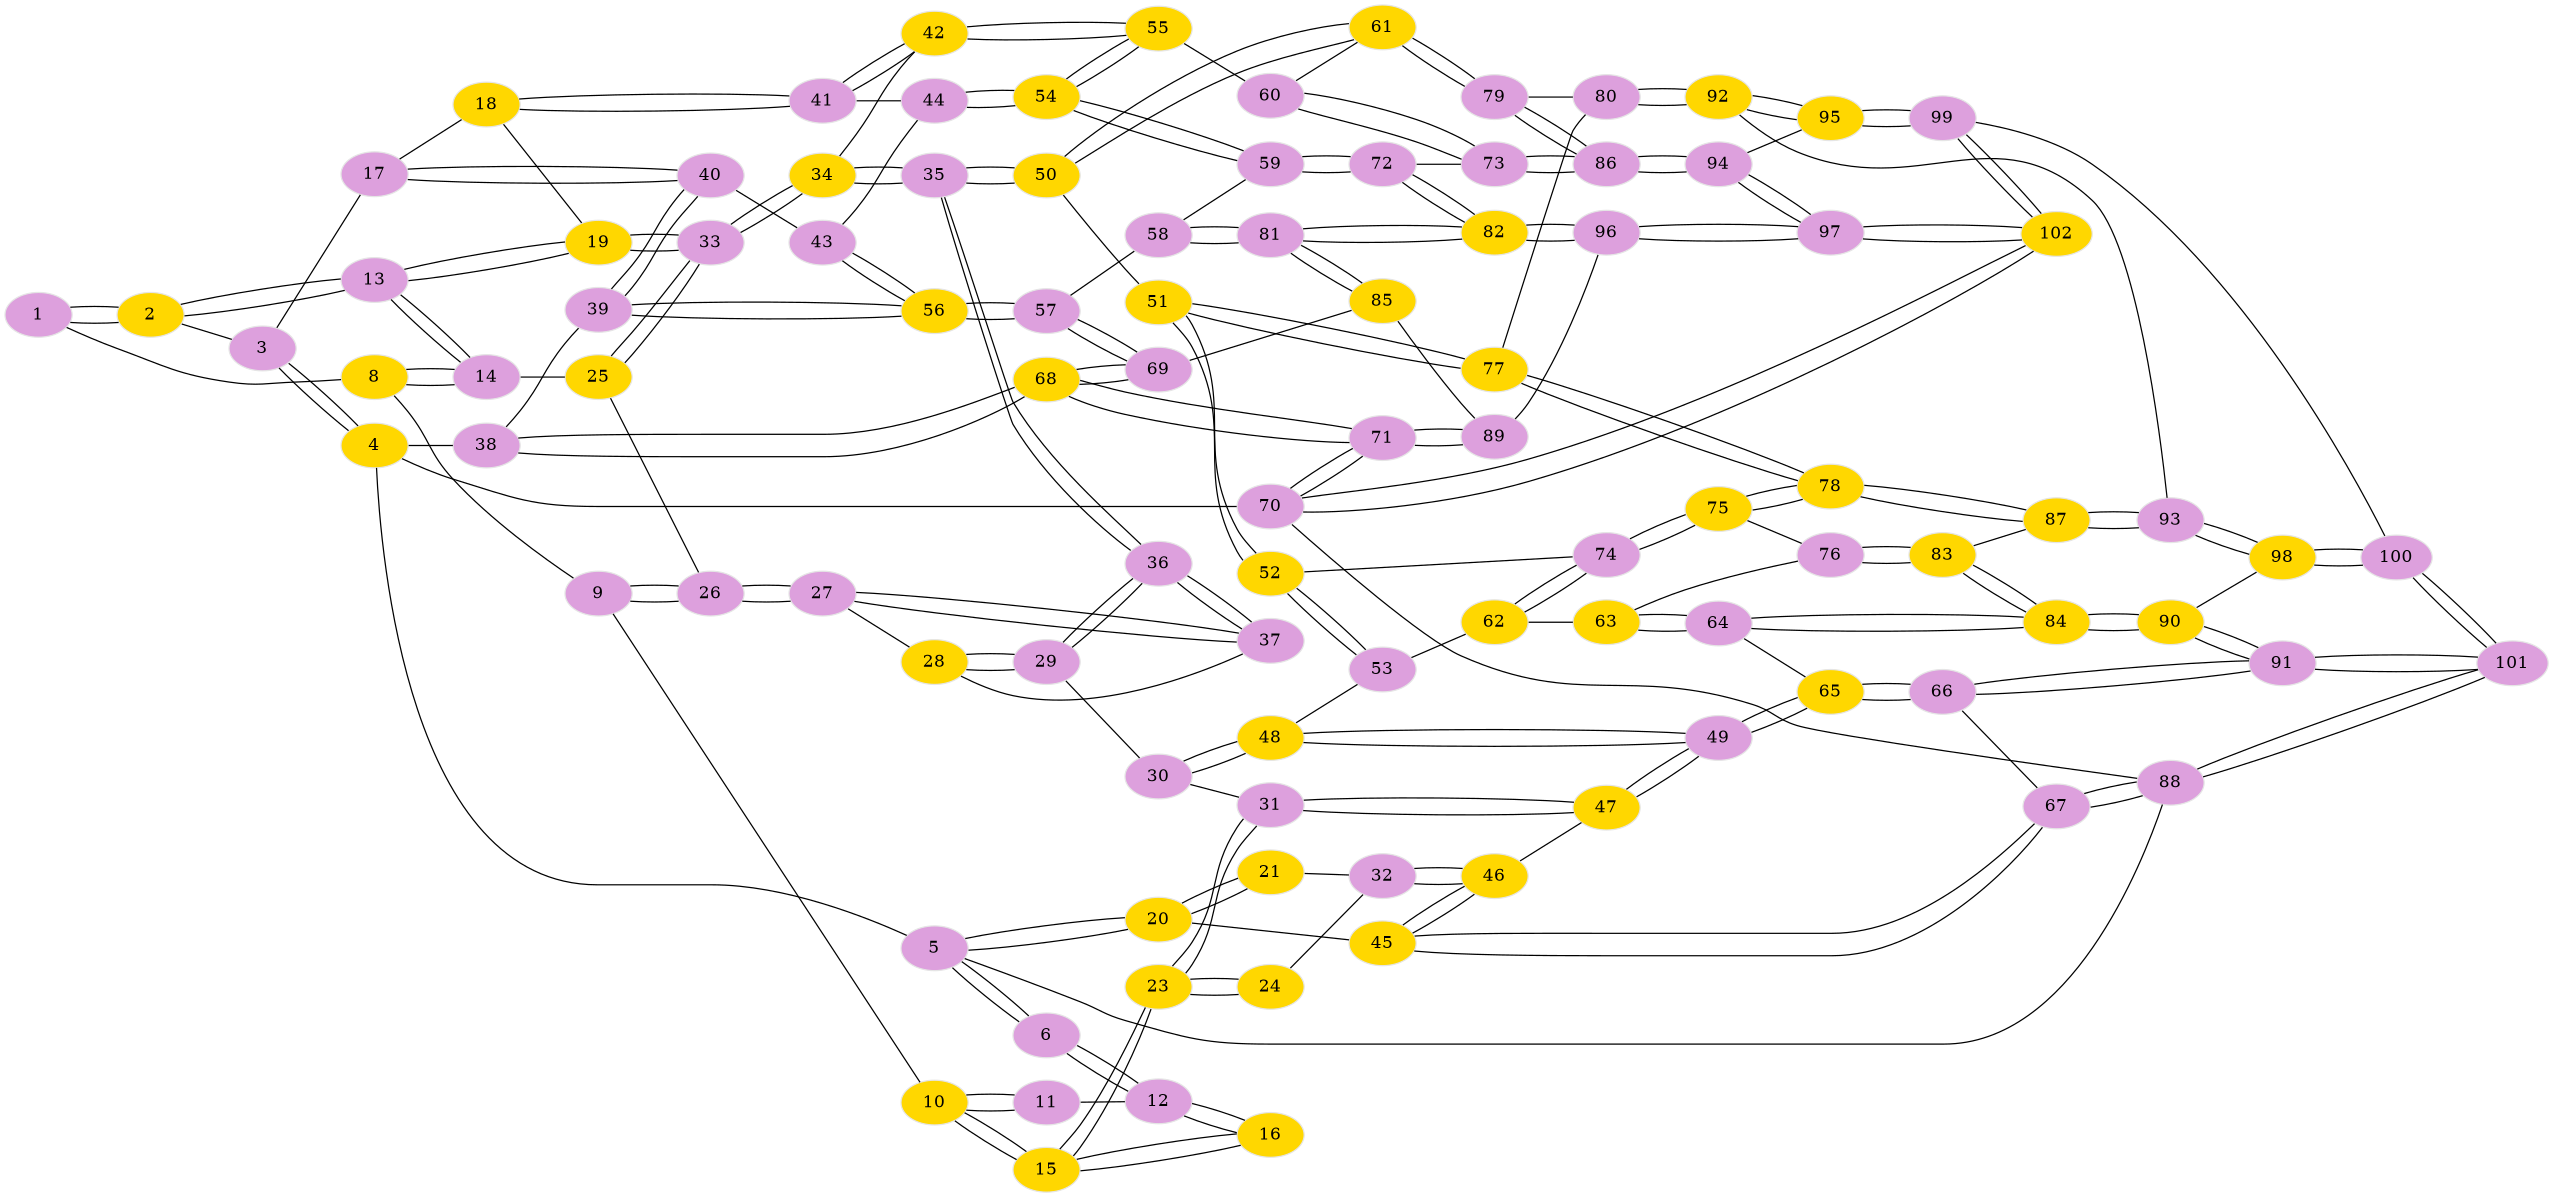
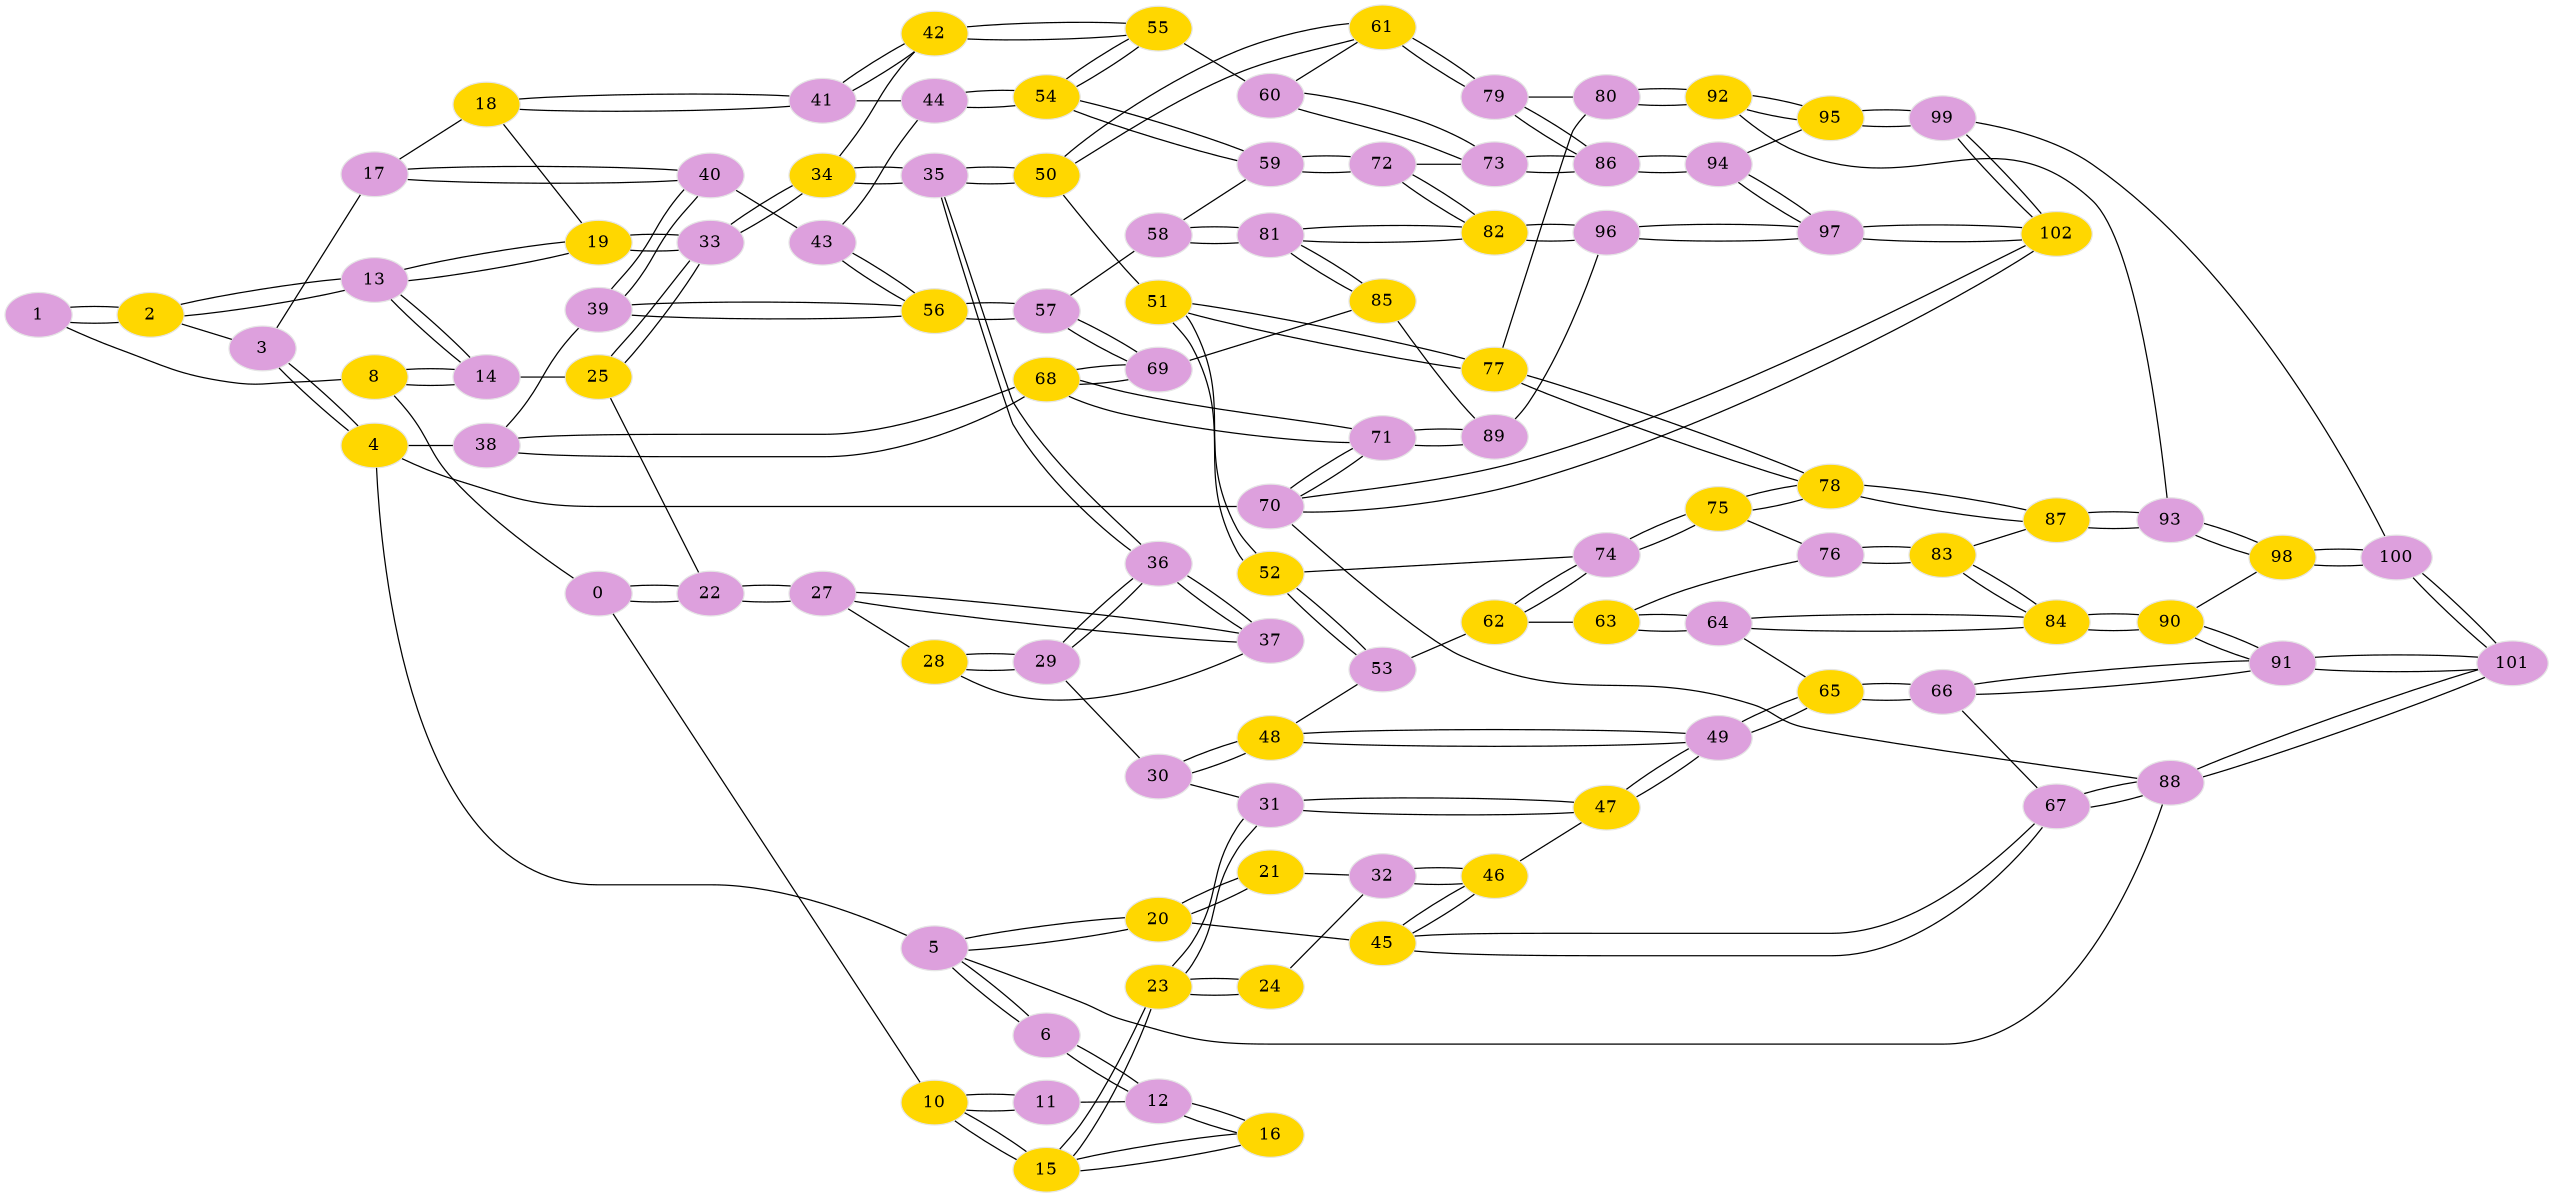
(599, 594) -> (599, 594)
(711, 594) -> (711, 594)
